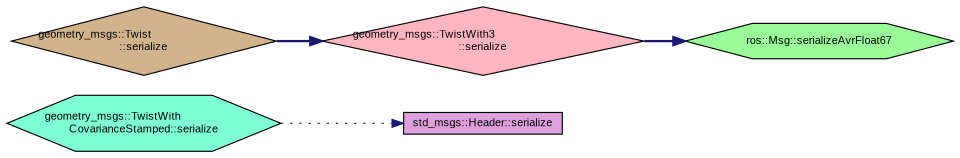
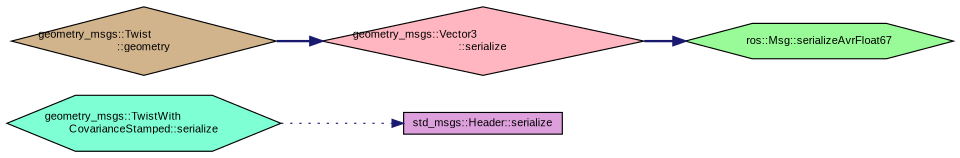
(144, 41) -> (144, 41)
(483, 41) -> (483, 41)
